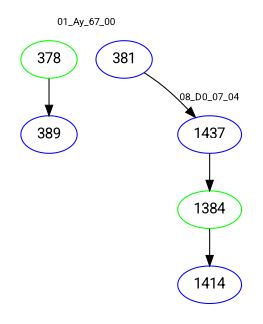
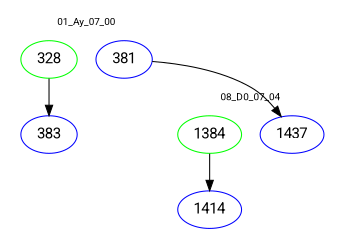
(87, 22) -> (87, 22)
(49, 59) -> (49, 59)
(49, 135) -> (49, 135)
(210, 167) -> none
